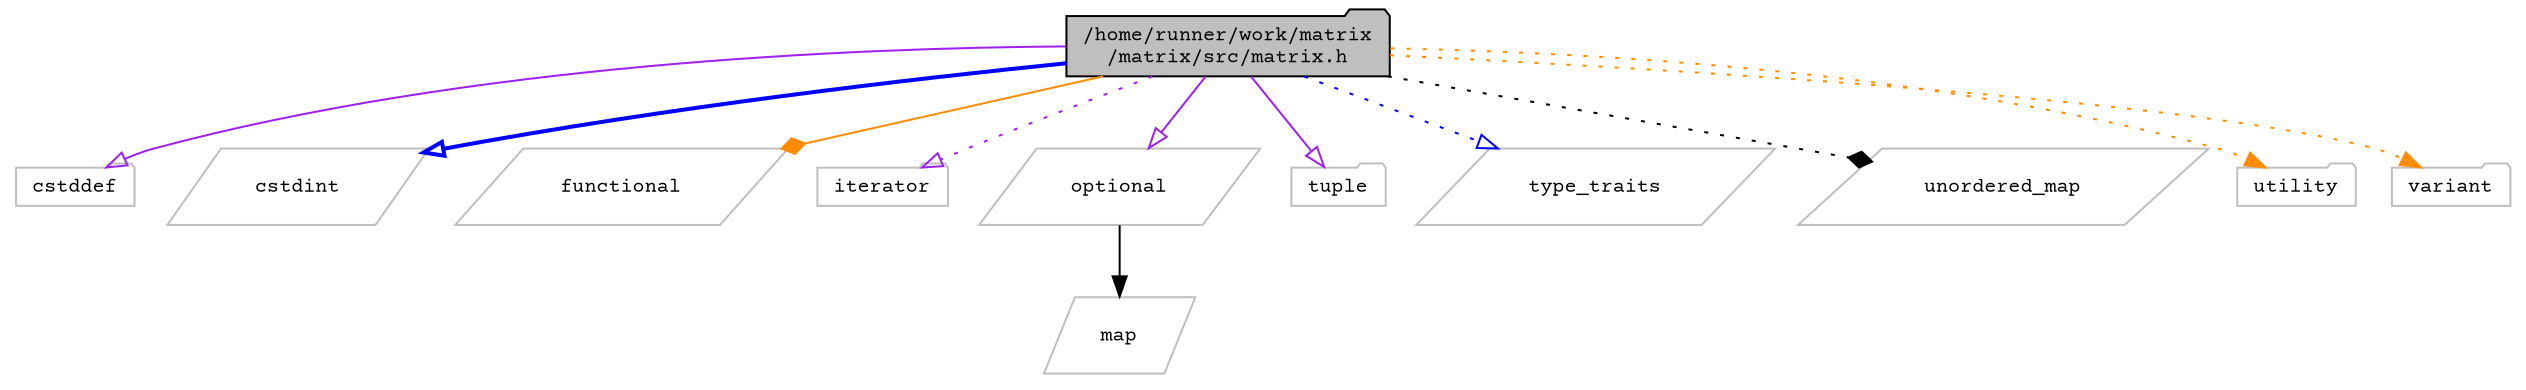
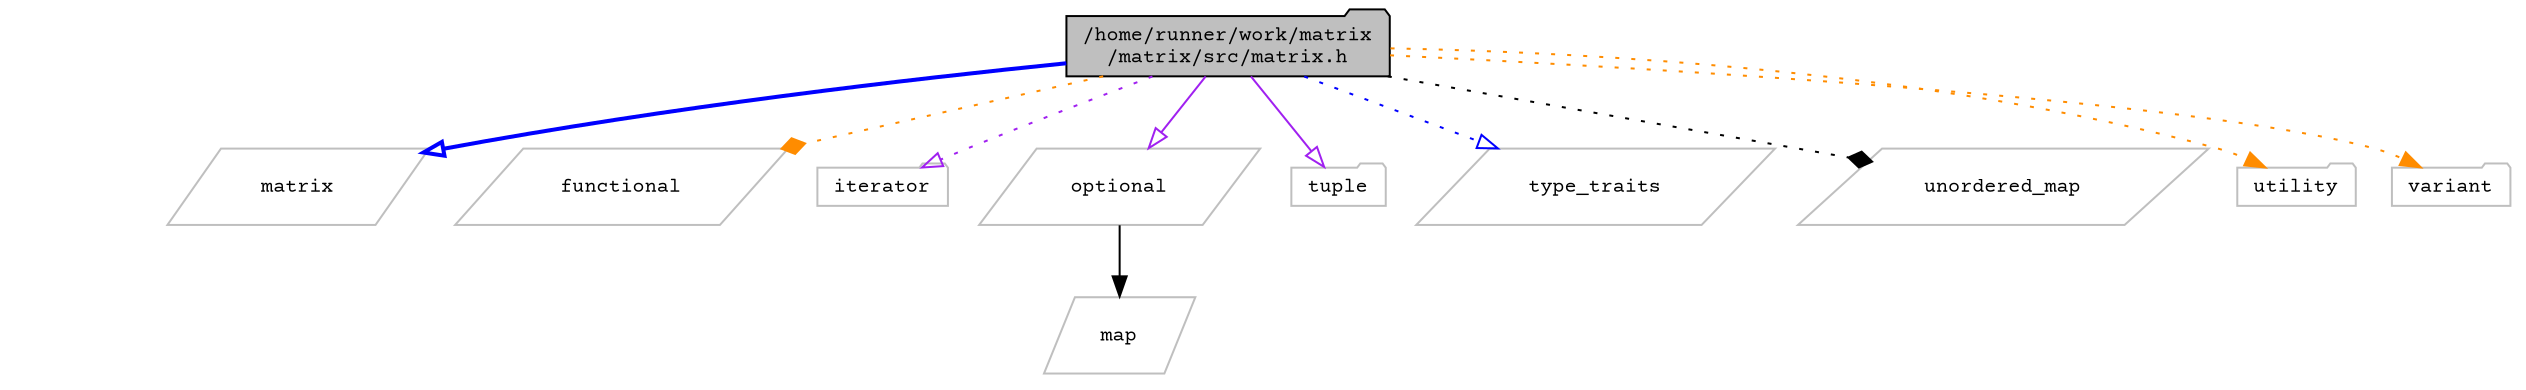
(954, 110) -> (954, 110)
(75, 187) -> none
(298, 187) -> (298, 187)
